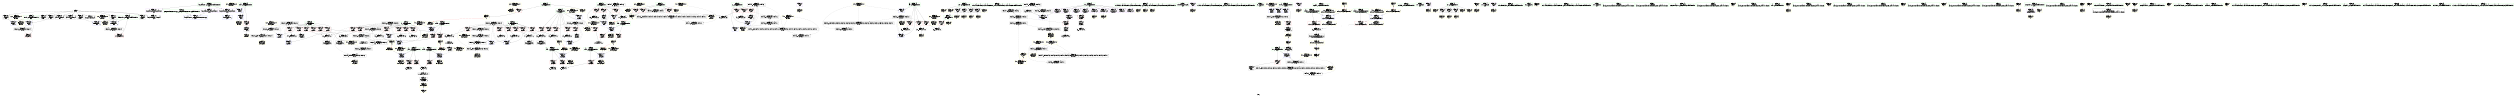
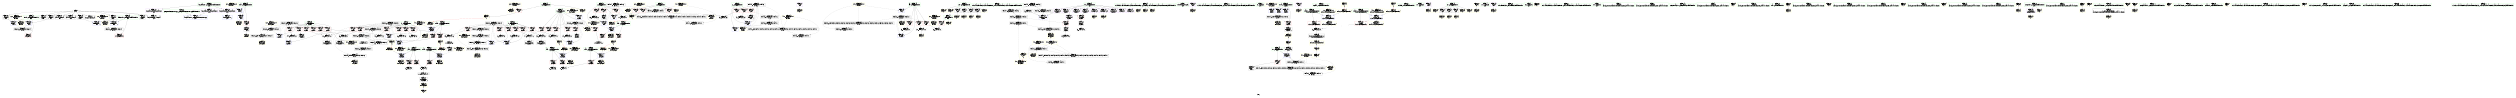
(2442, 5) -> none
